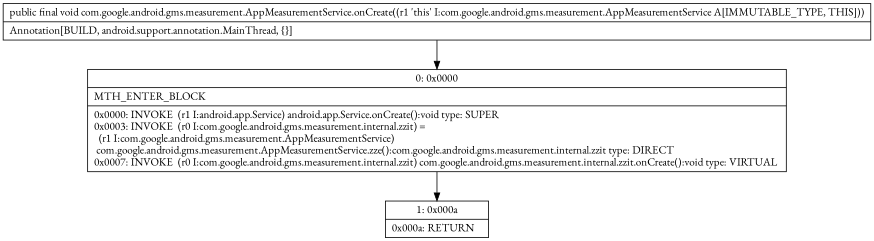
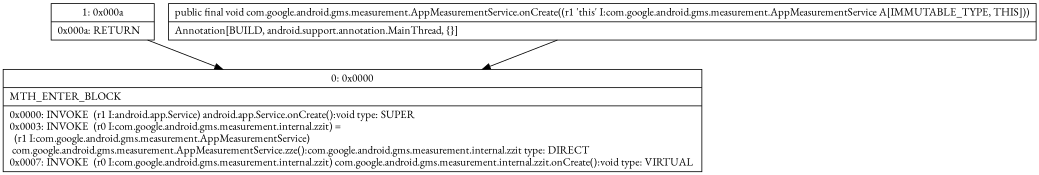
(437, 182) -> (181, 53)
